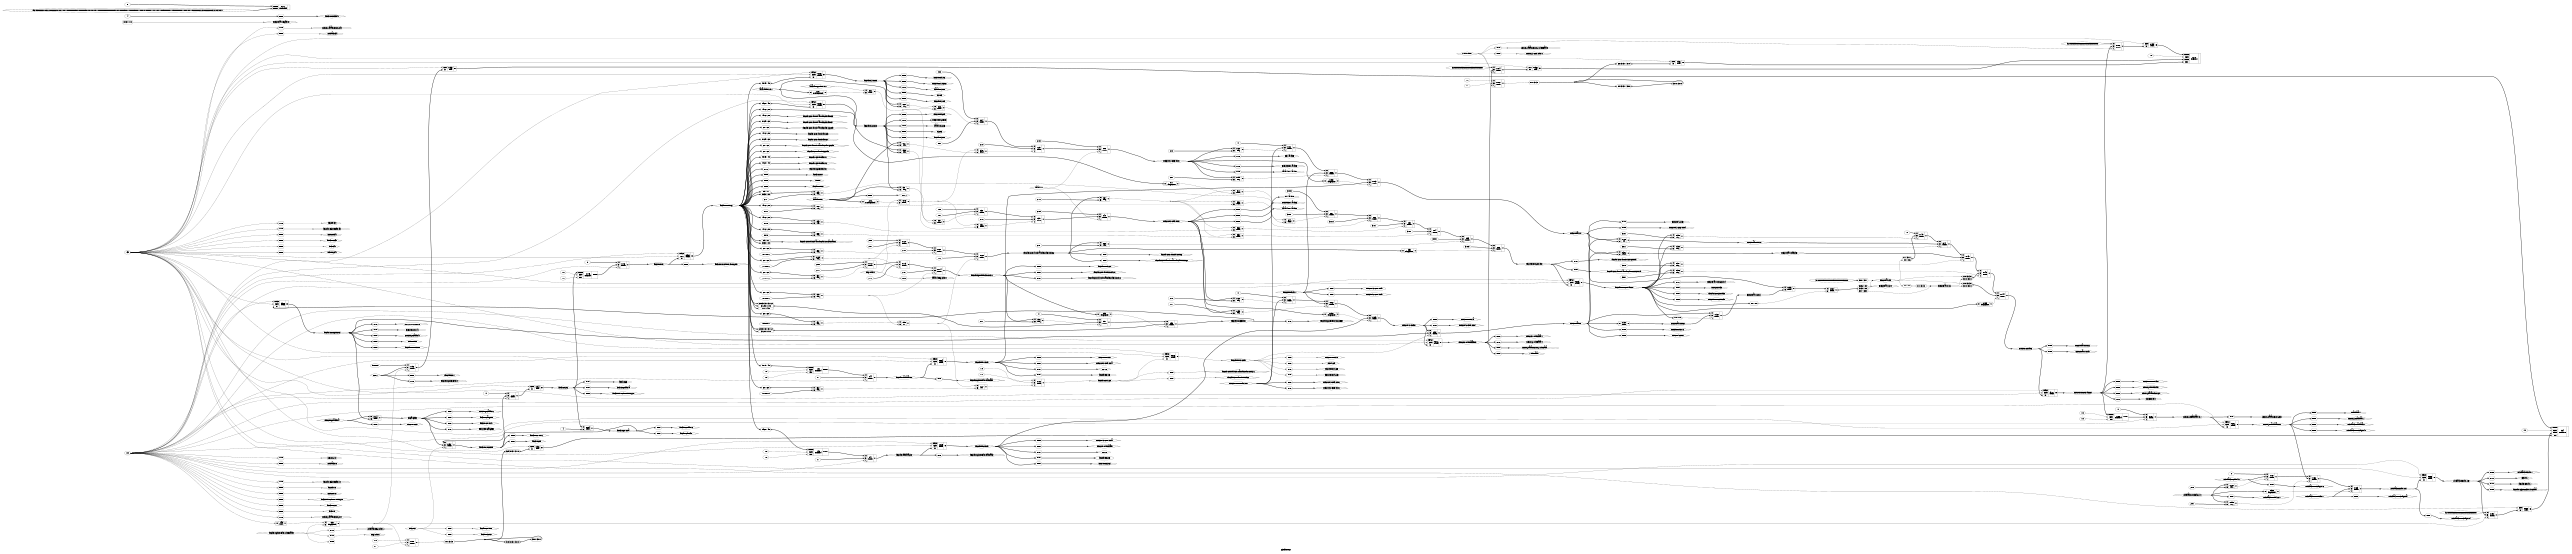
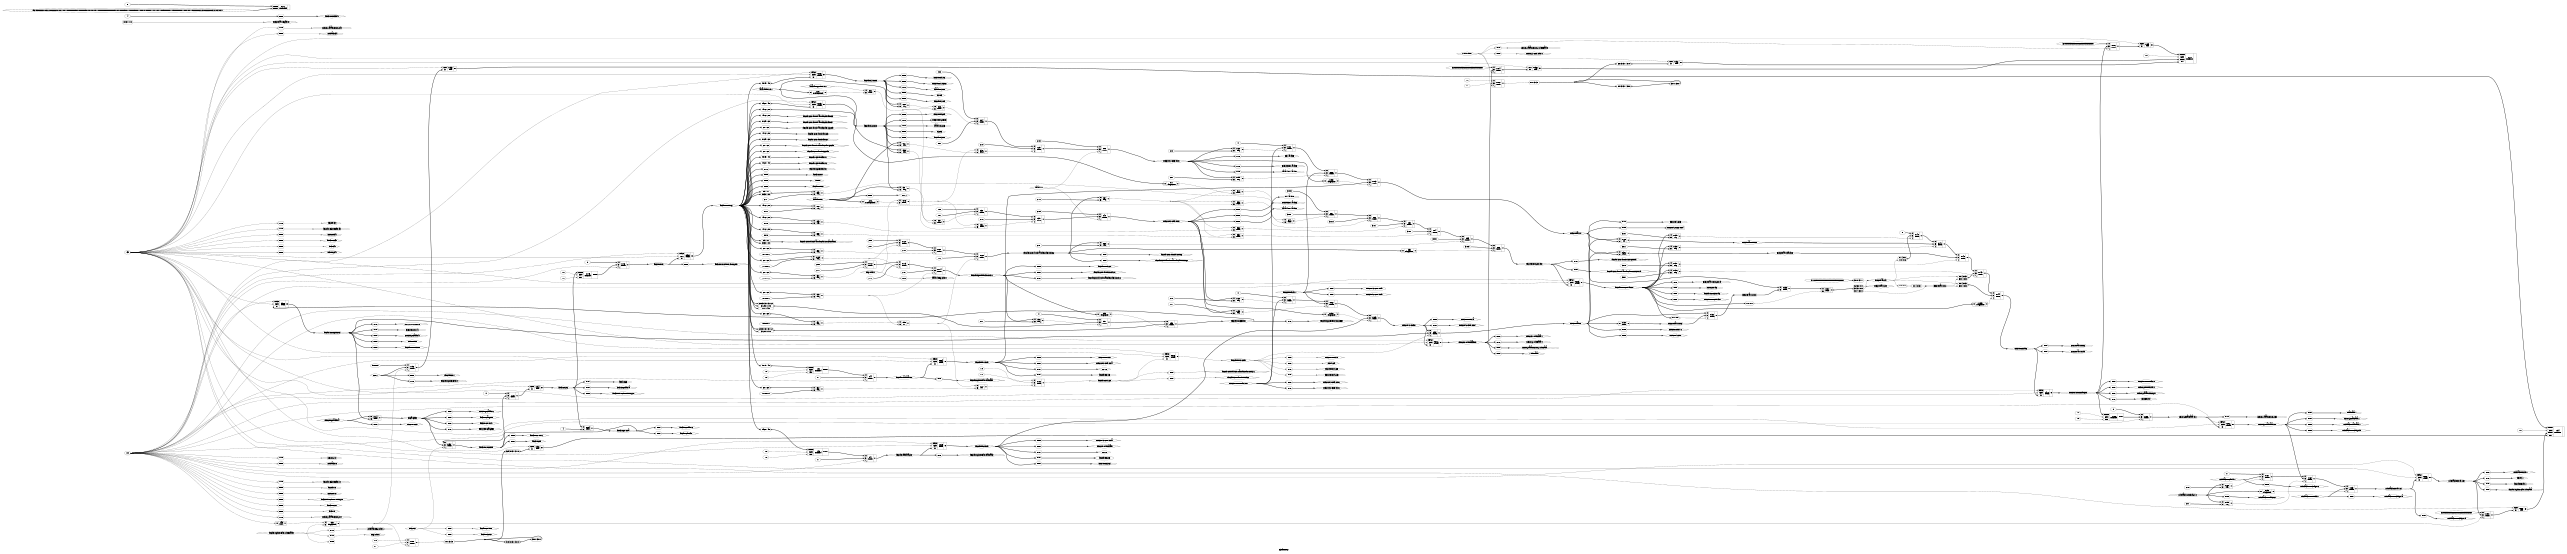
(1677, 228) -> (1675, 228)
